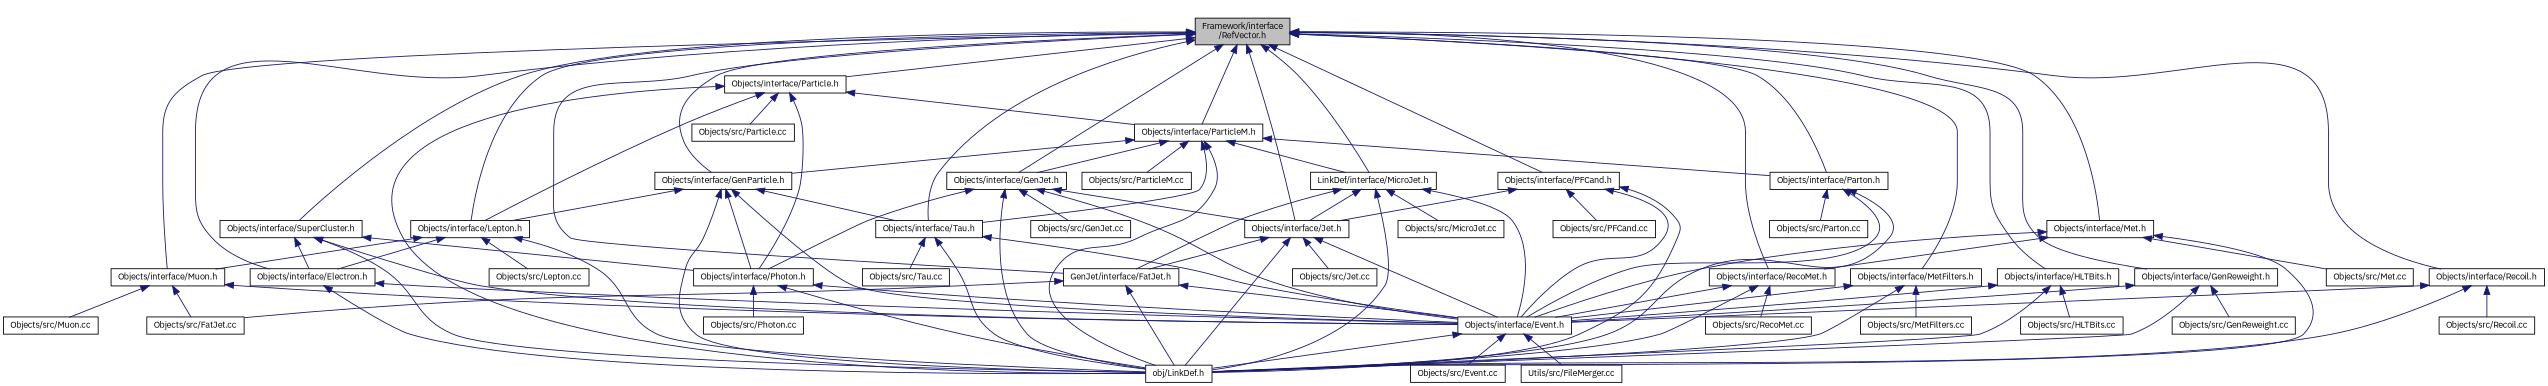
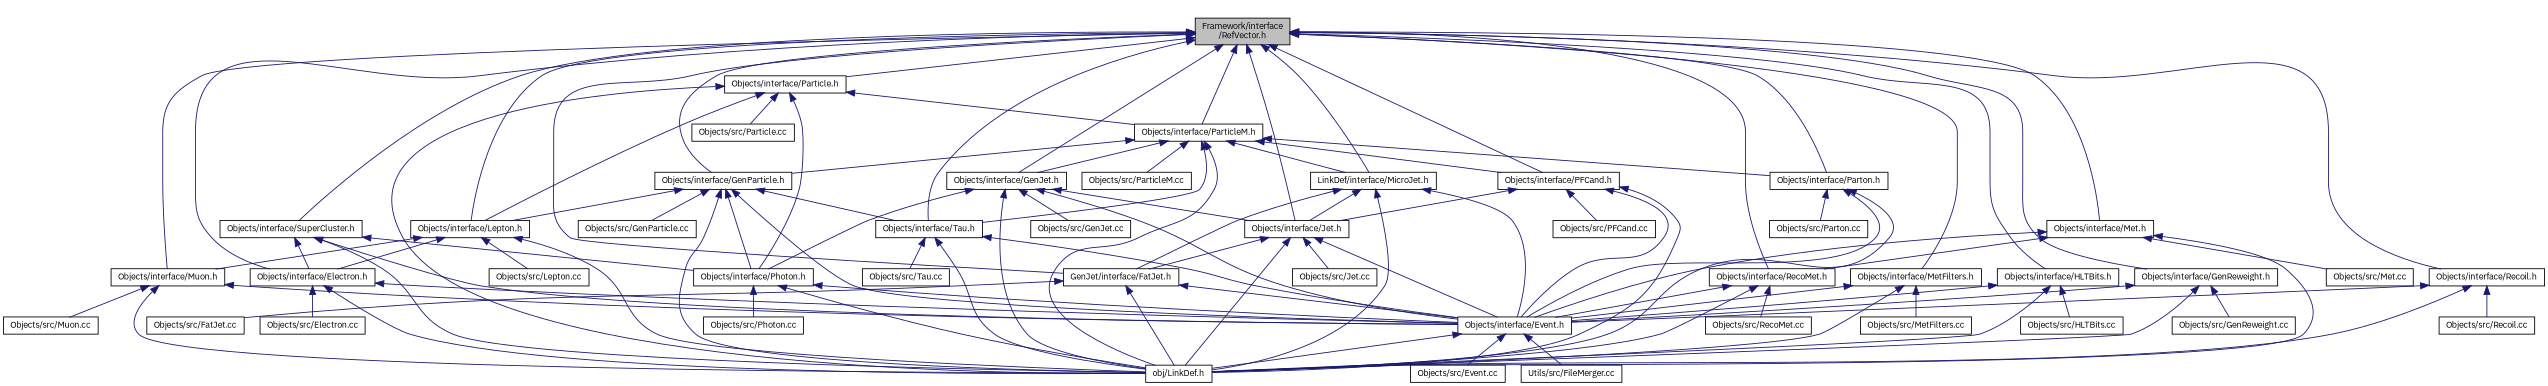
none -> (1383, 157)
none -> (637, 229)
(1451, 229) -> none
(184, 305) -> (616, 368)
none -> (313, 326)
